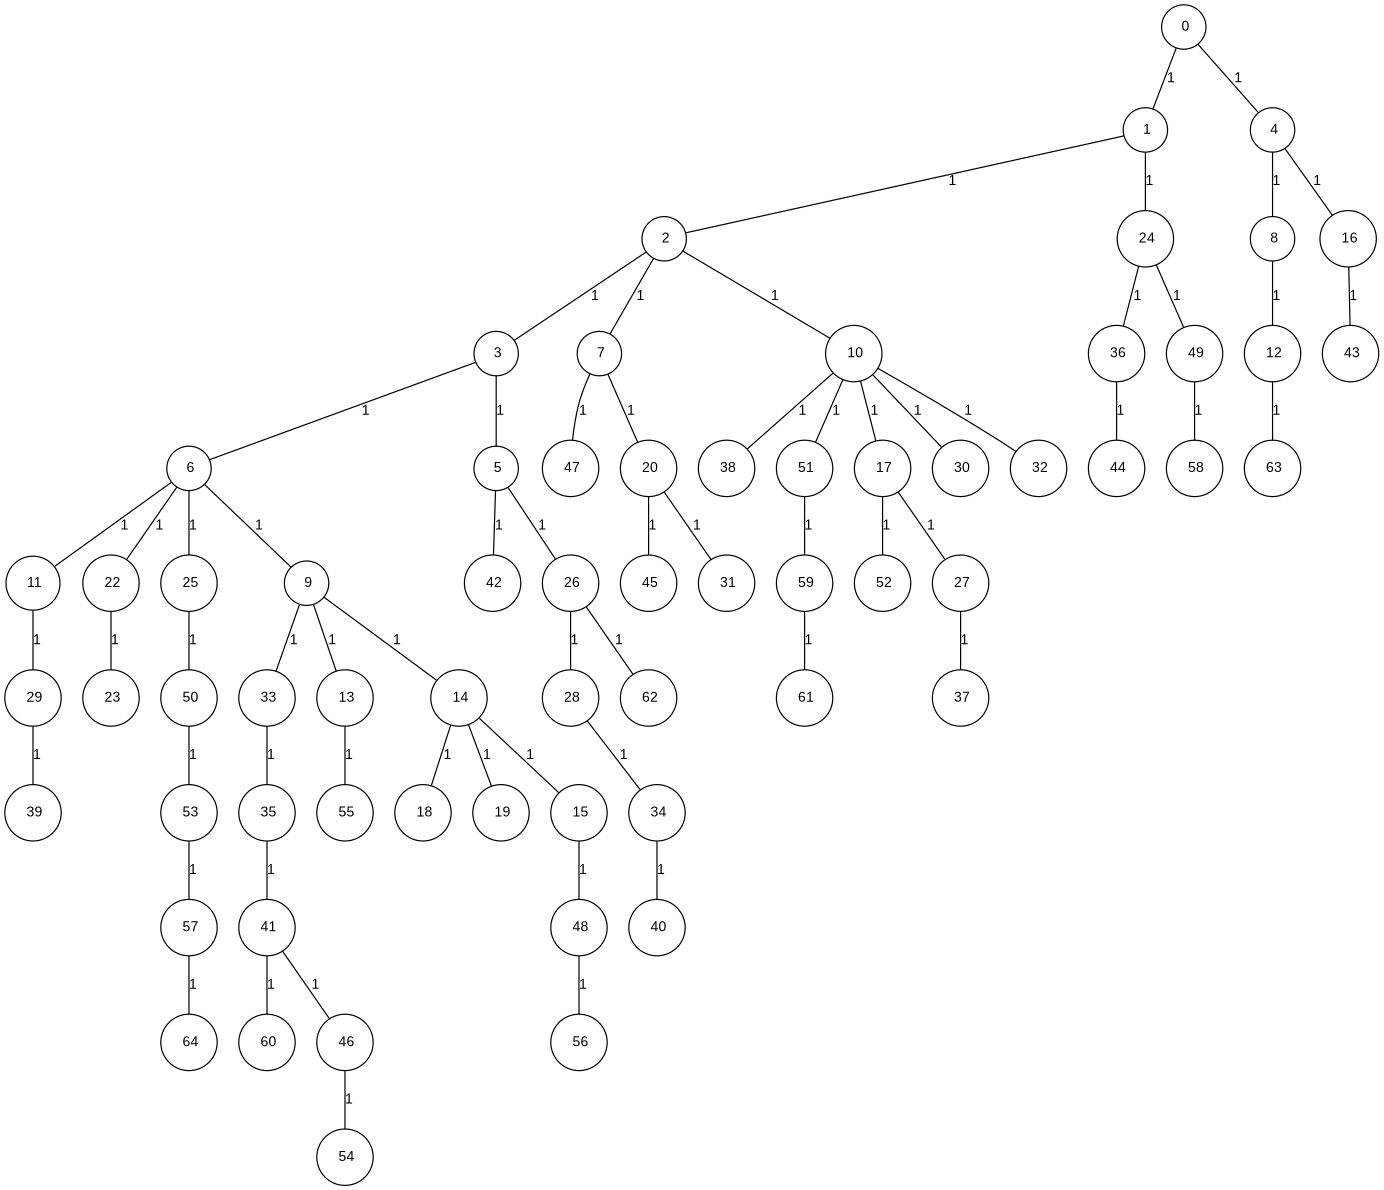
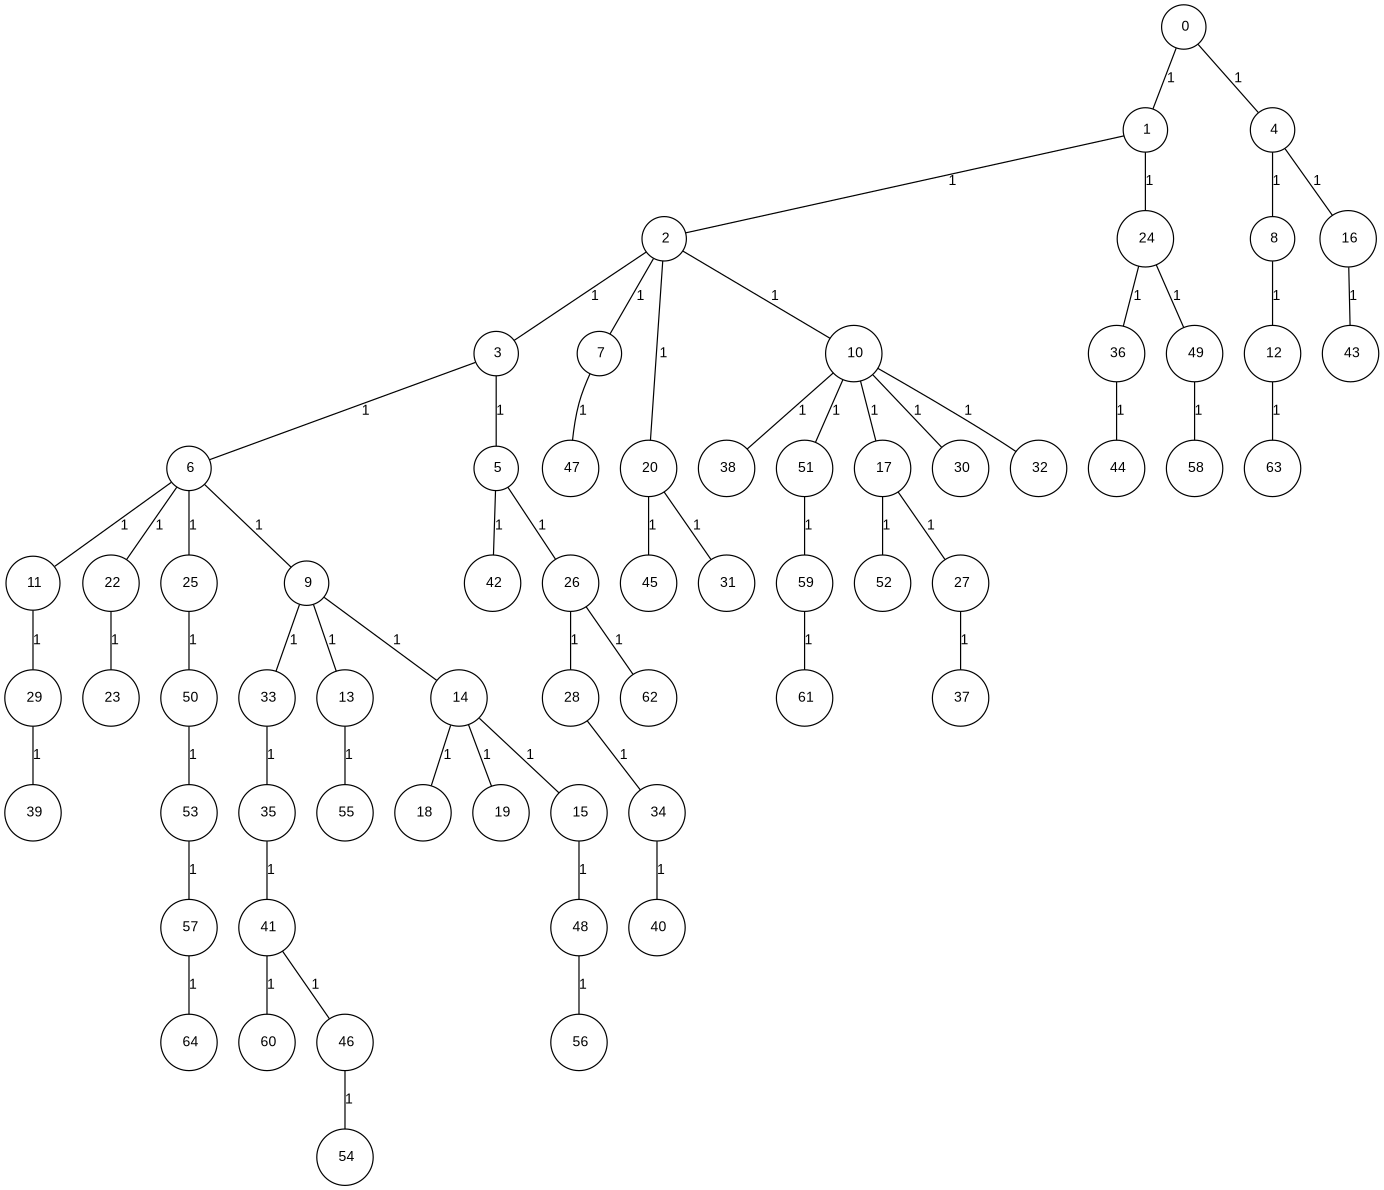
(623, 408) -> (657, 351)
